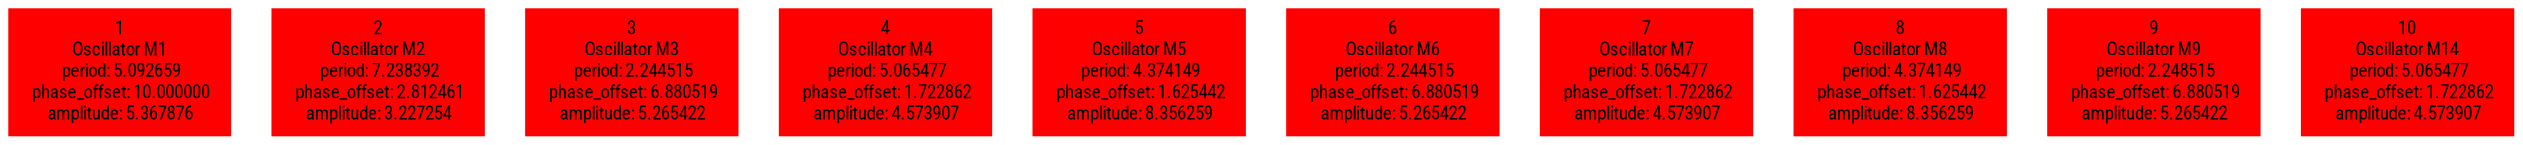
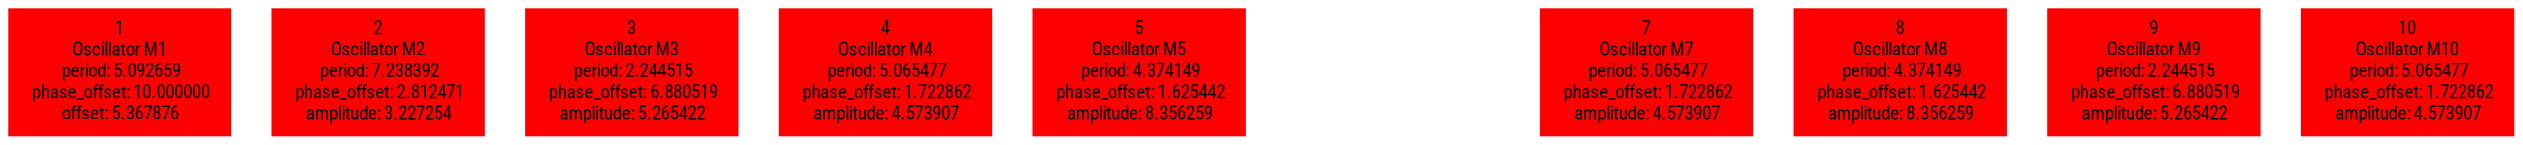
(2408, 50) -> (2408, 50)
(2154, 71) -> (2154, 71)
(1393, 72) -> none
(378, 92) -> (378, 92)
(120, 114) -> (120, 114)
